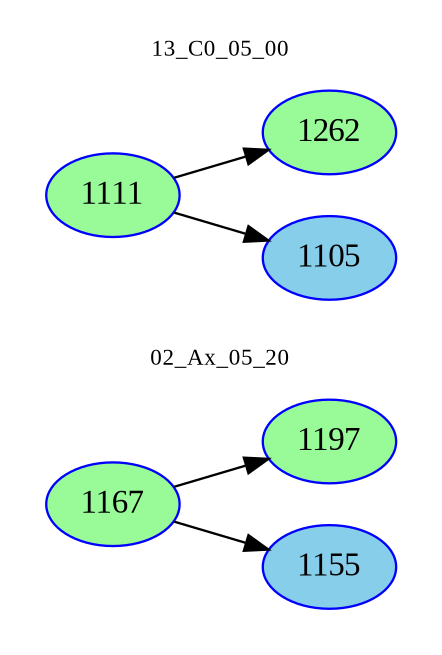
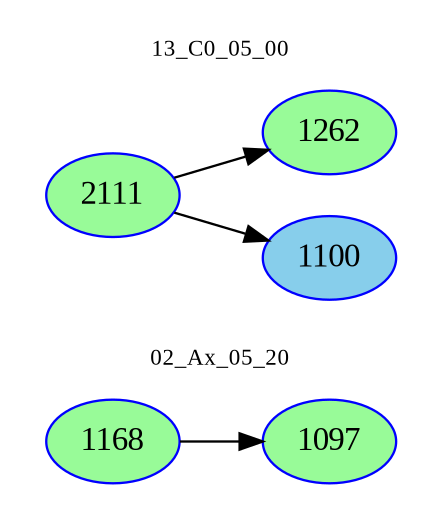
(113, 195) -> (113, 195)
(329, 258) -> (329, 258)
(329, 441) -> (329, 441)
(113, 504) -> (113, 441)
(329, 567) -> none
